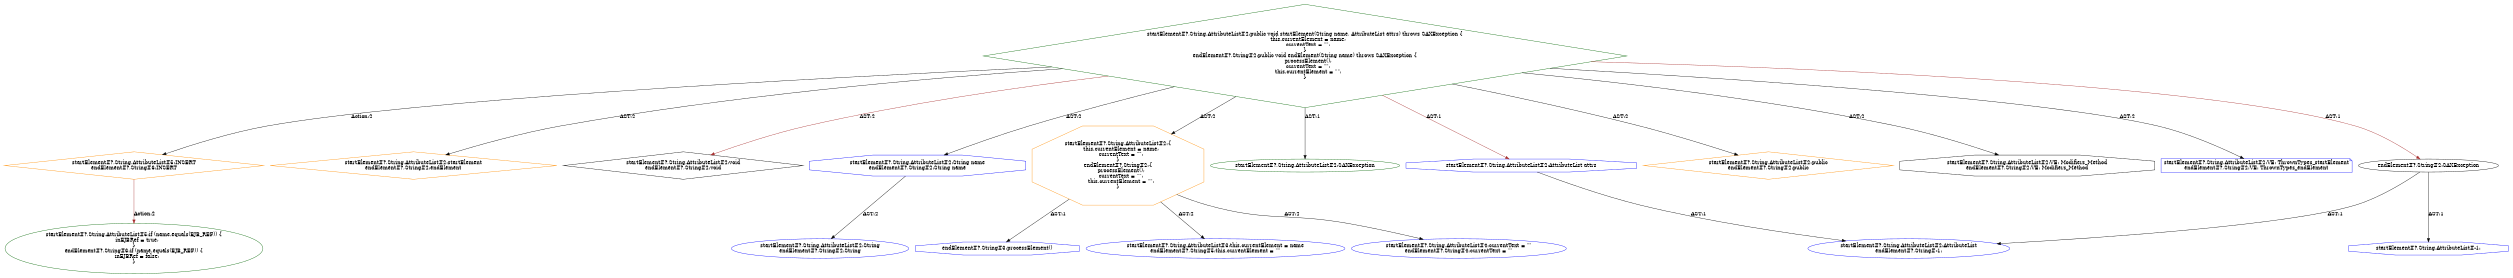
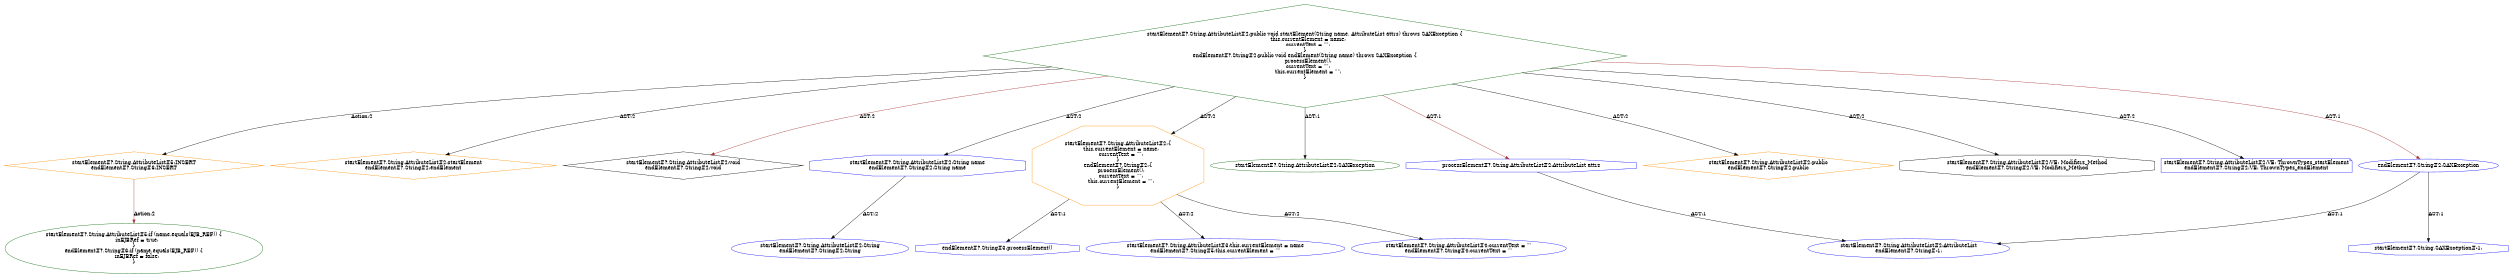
(1521, 166) -> (1521, 166)
(2428, 166) -> (2428, 166)
(2428, 249) -> (2428, 249)
